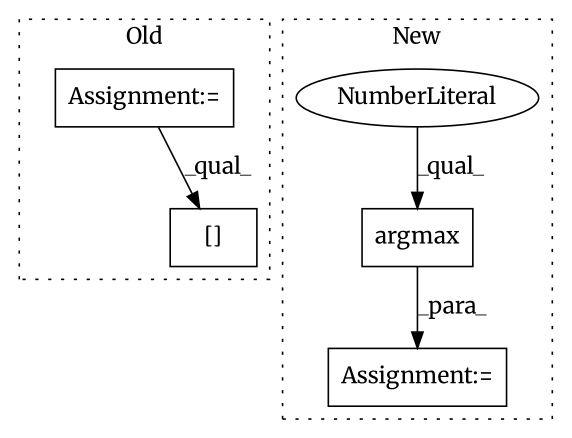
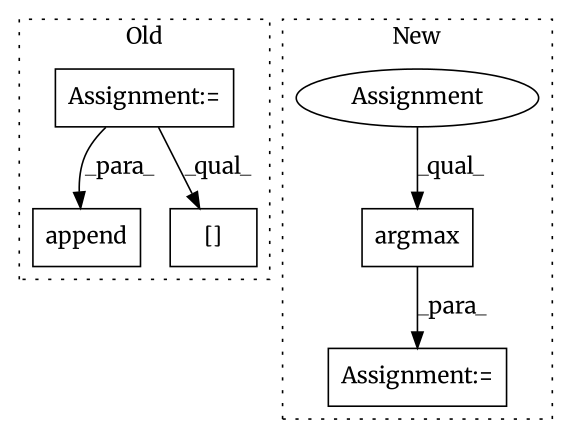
(417, 98) -> (417, 98)
none -> (87, 238)
